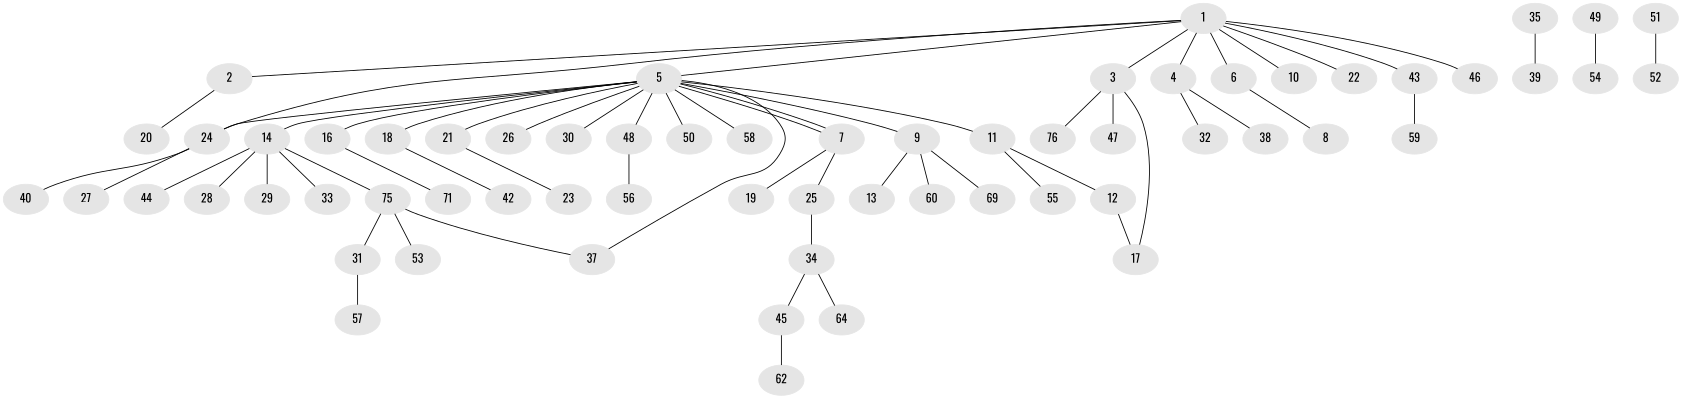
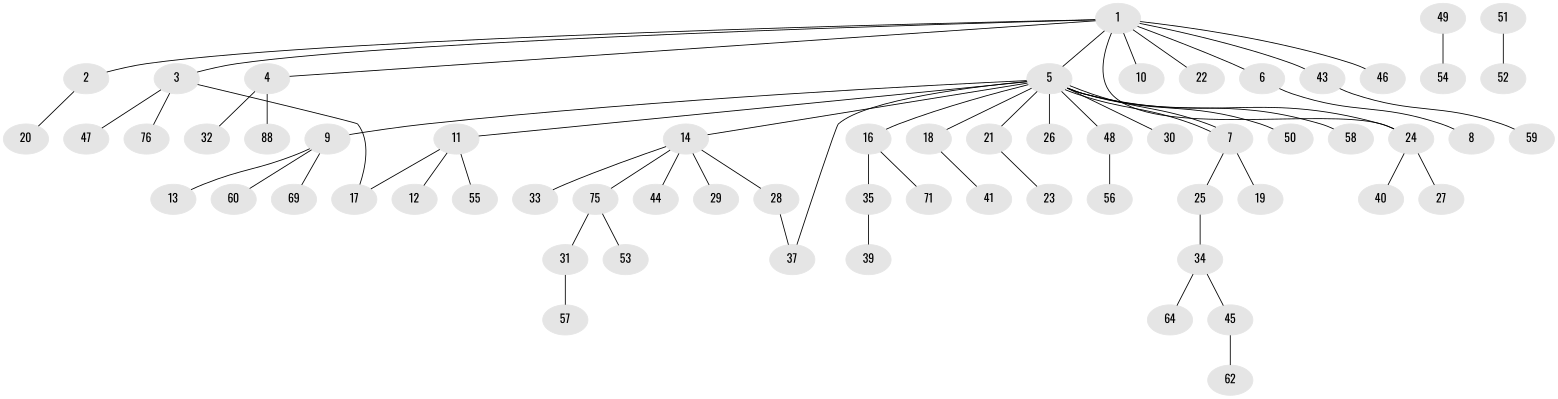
(1265, 139) -> (267, 139)
none -> (868, 169)
(508, 199) -> (989, 199)
(1124, 229) -> (405, 169)
(487, 235) -> (784, 230)
